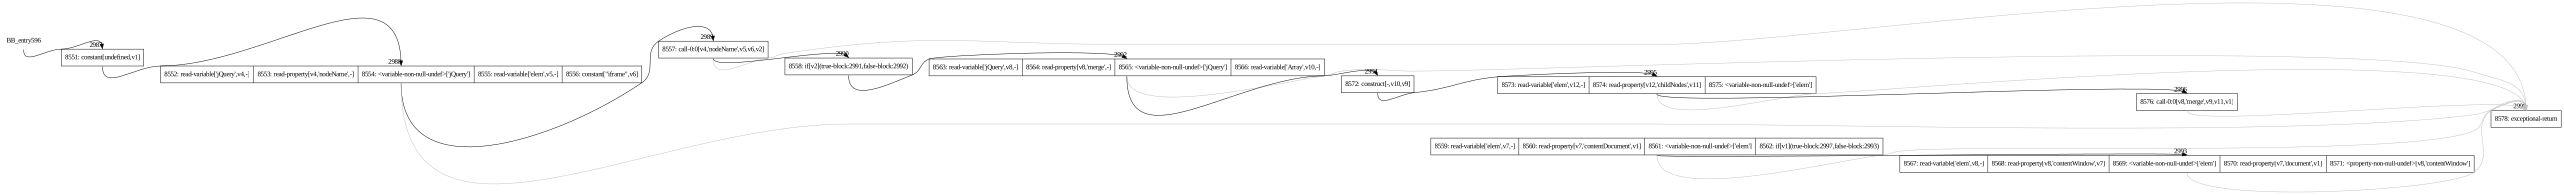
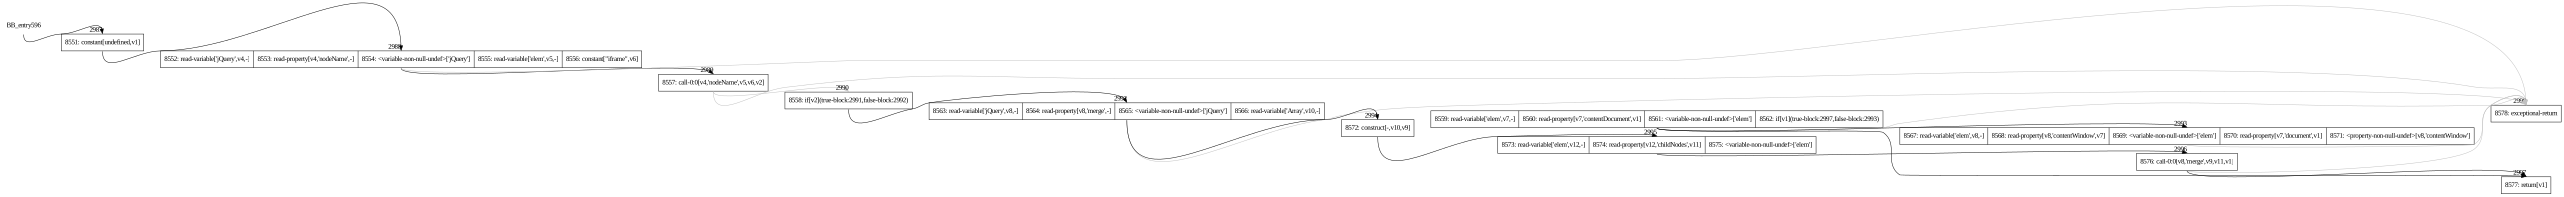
(779, 58) -> (779, 92)
(2090, 76) -> none
none -> (2526, 185)
